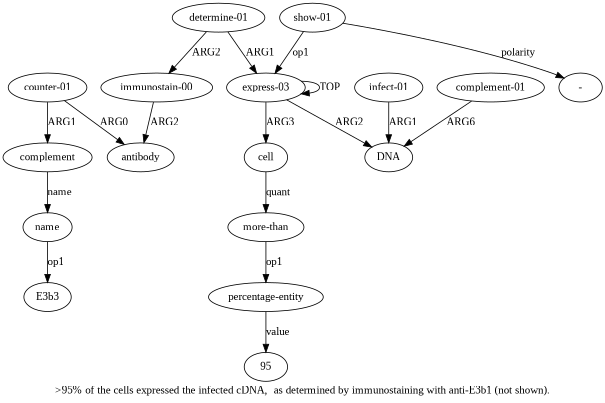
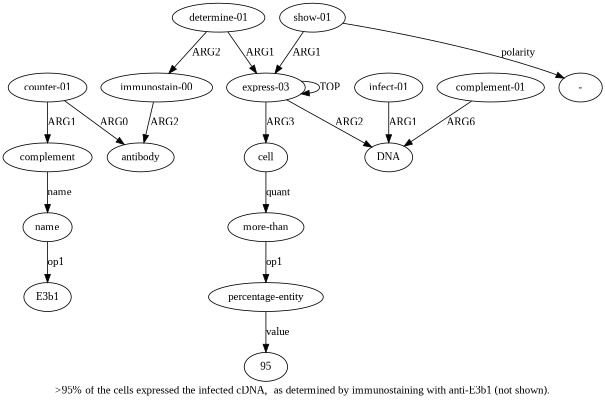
(301, 53) -> (307, 53)
(48, 297) -> (48, 297)
